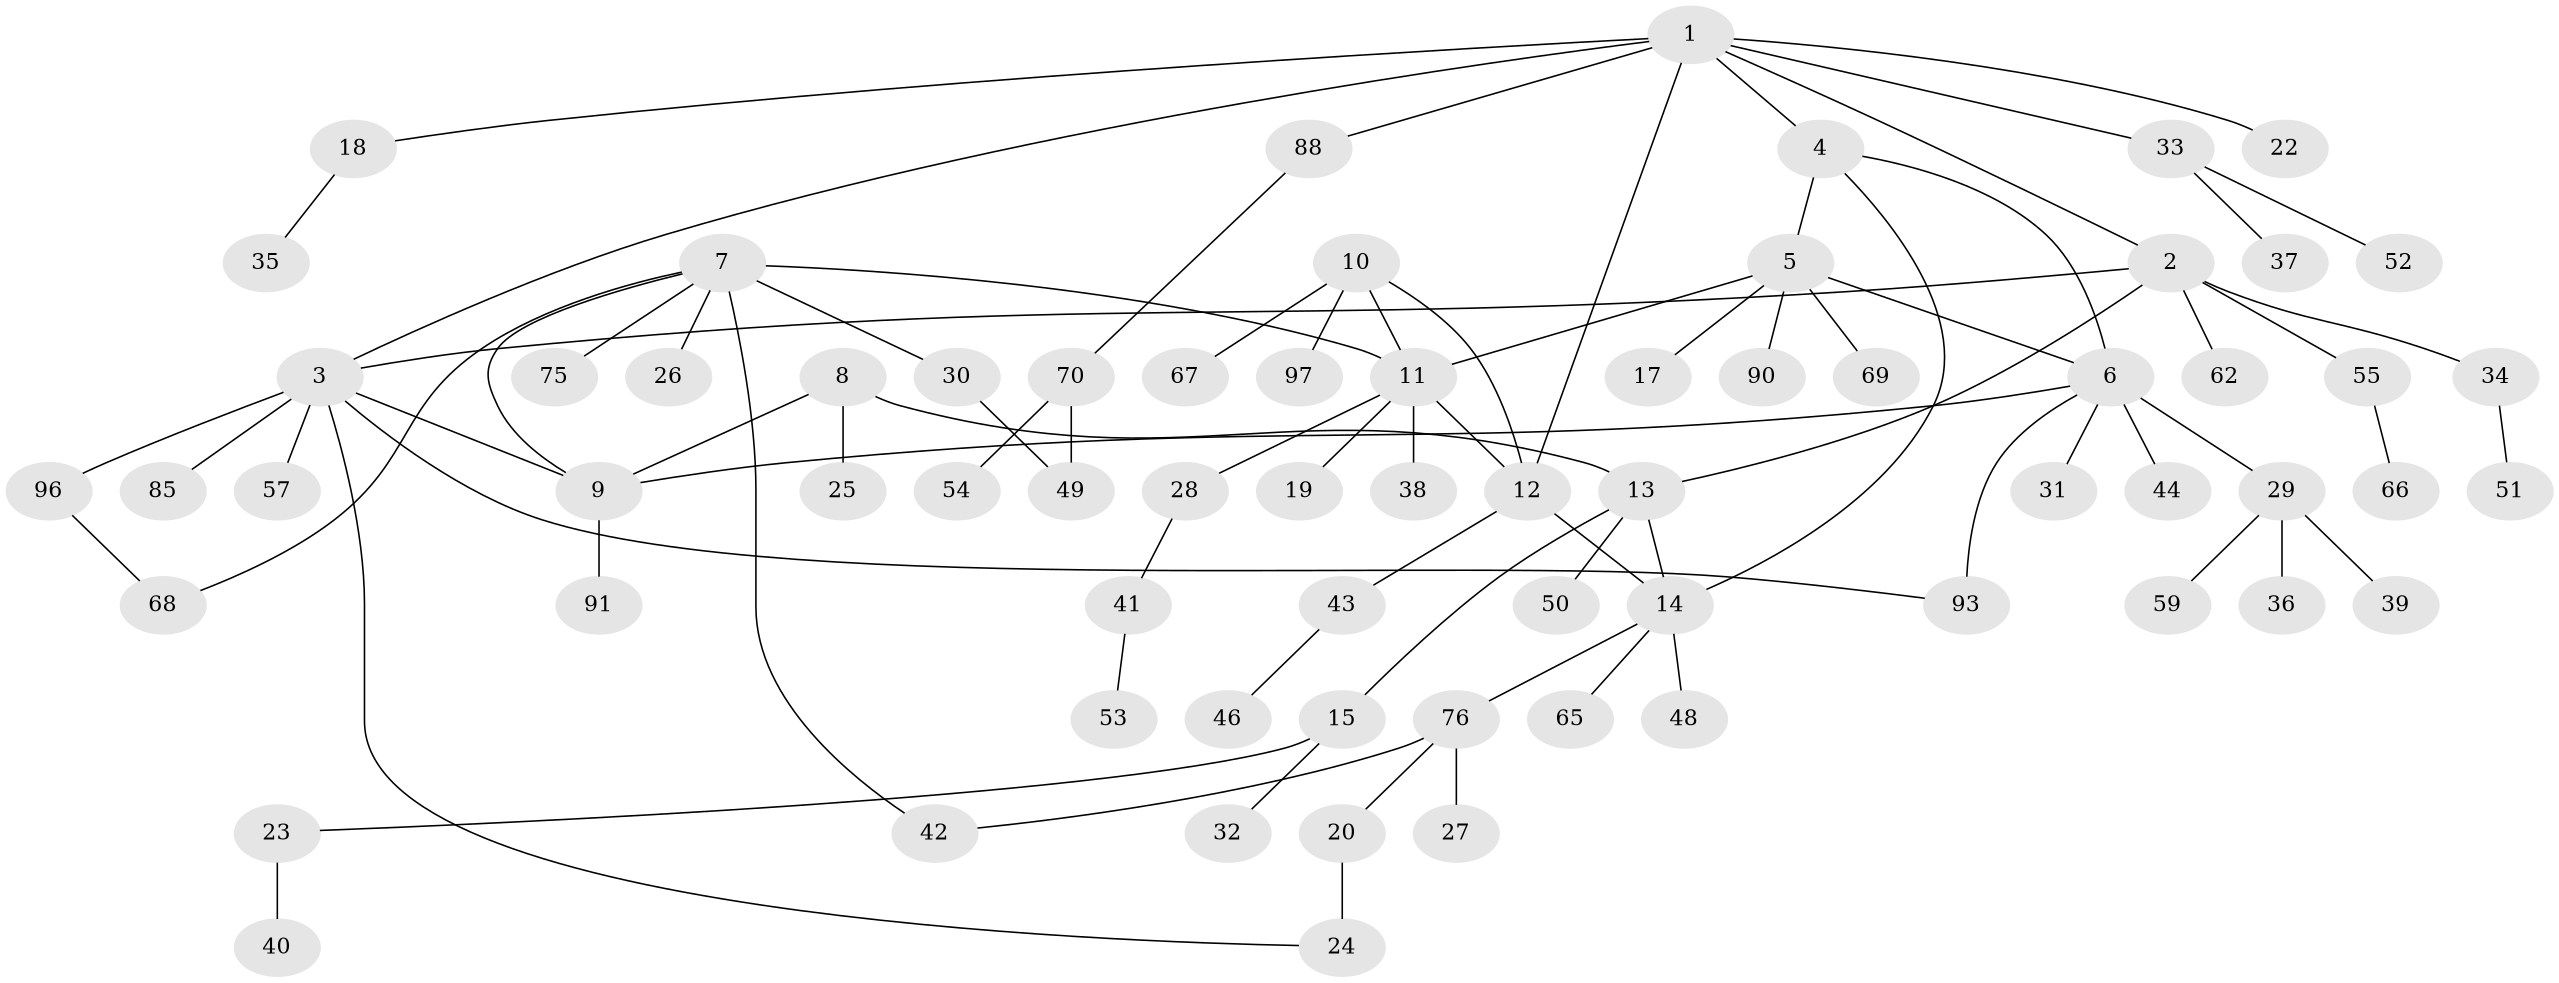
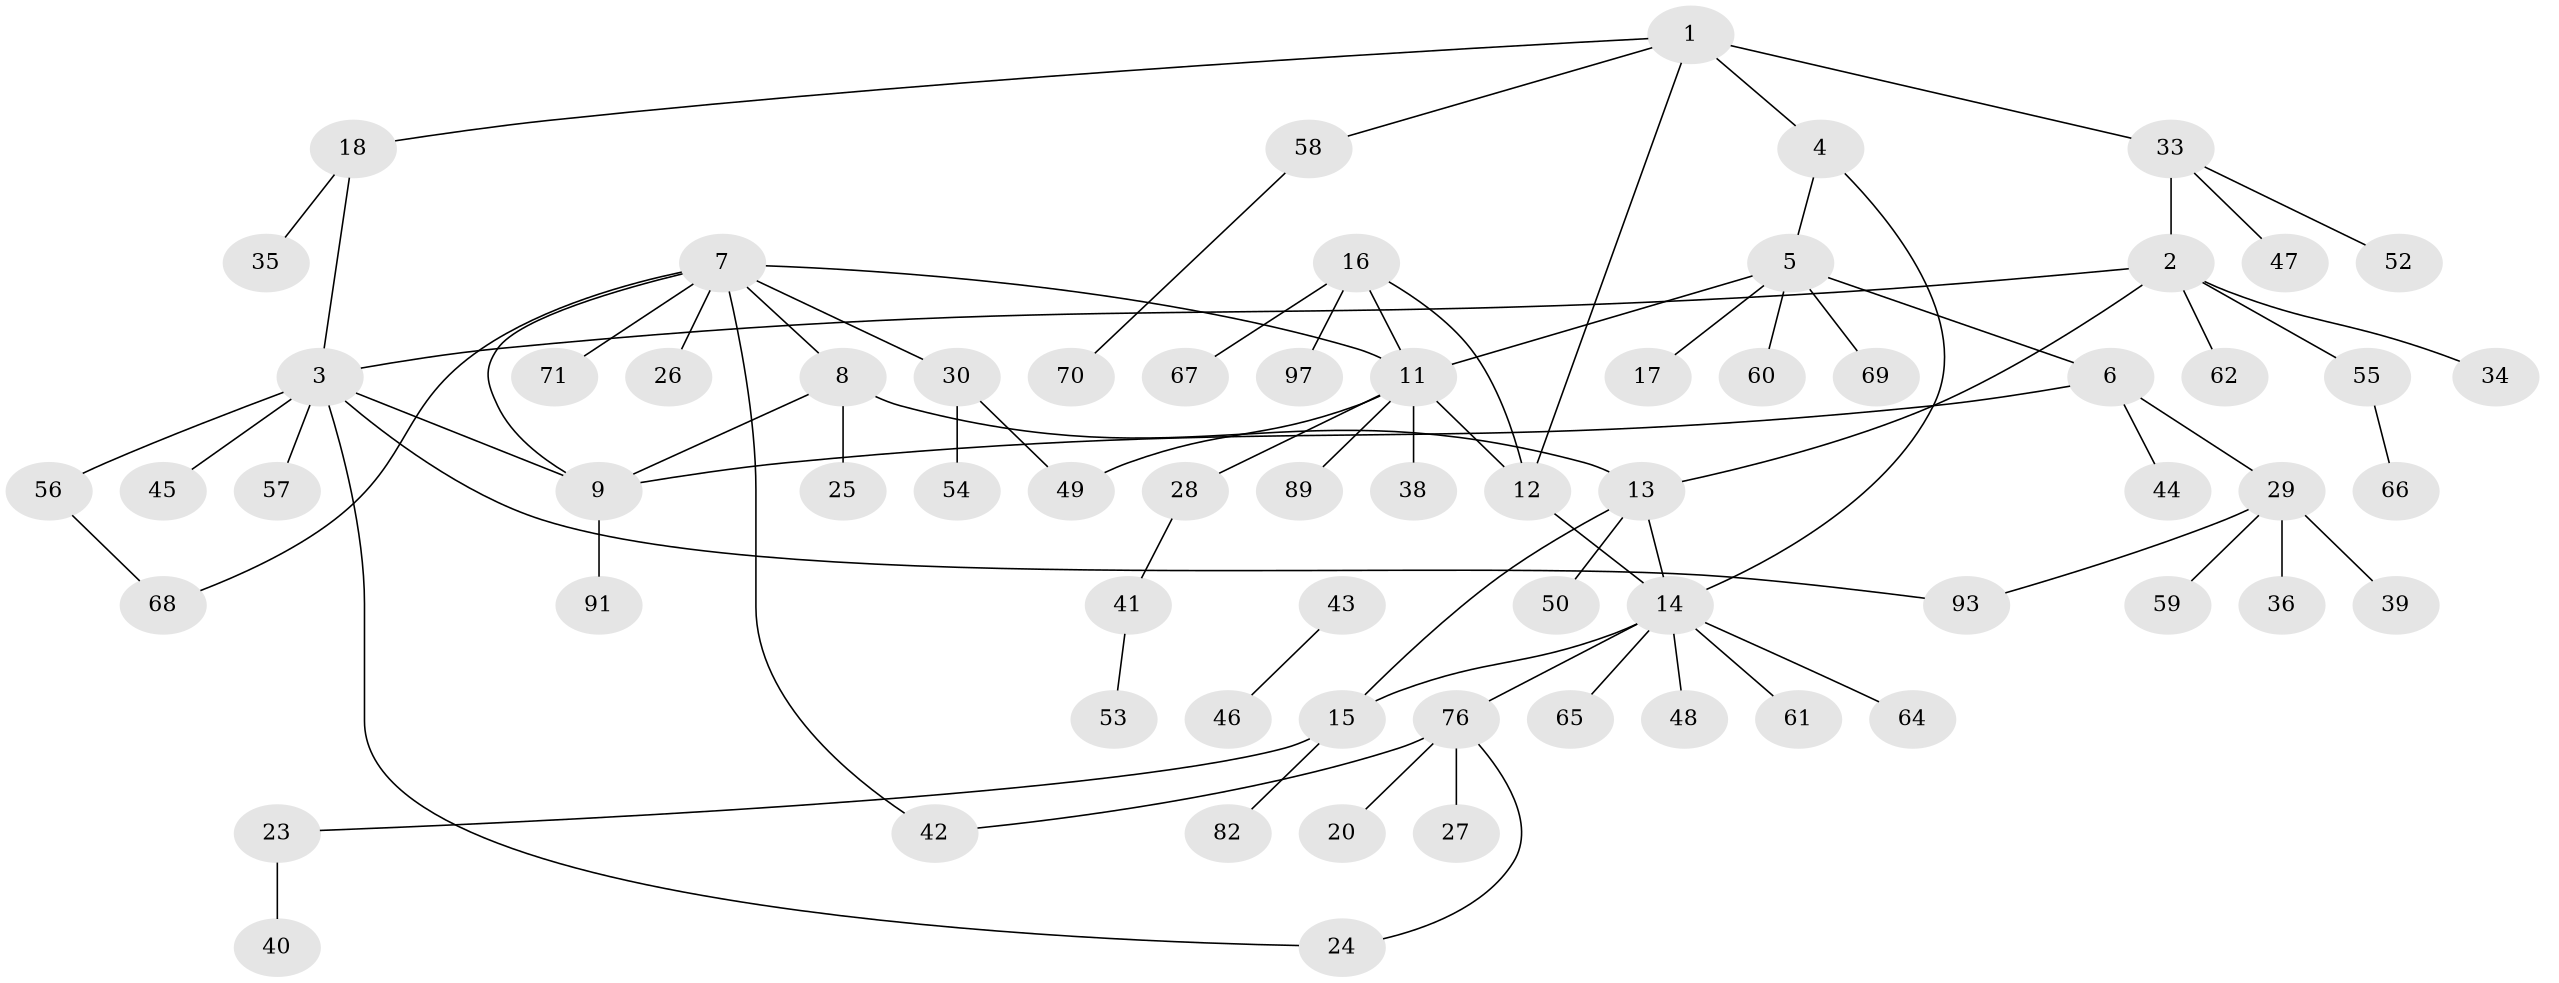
(1933, 146) -> (2171, 206)
(1309, 149) -> (1309, 149)
(2285, 149) -> none
(989, 153) -> (337, 263)
(2017, 213) -> none
(1357, 263) -> (1357, 263)
(2285, 263) -> (2285, 263)
none -> (779, 317)
(555, 377) -> (555, 377)
(1762, 377) -> (1762, 377)
(1030, 419) -> (957, 434)
(1071, 424) -> (1172, 449)
(1994, 468) -> (2128, 555)
(49, 491) -> (49, 491)
(163, 491) -> (163, 491)
(1299, 491) -> (1299, 491)
(2054, 491) -> none
(2510, 491) -> none
(1435, 548) -> none
none -> (1506, 662)
none -> (1799, 719)
none -> (1913, 719)
(1228, 834) -> (1228, 834)
(1342, 891) -> (1506, 872)
